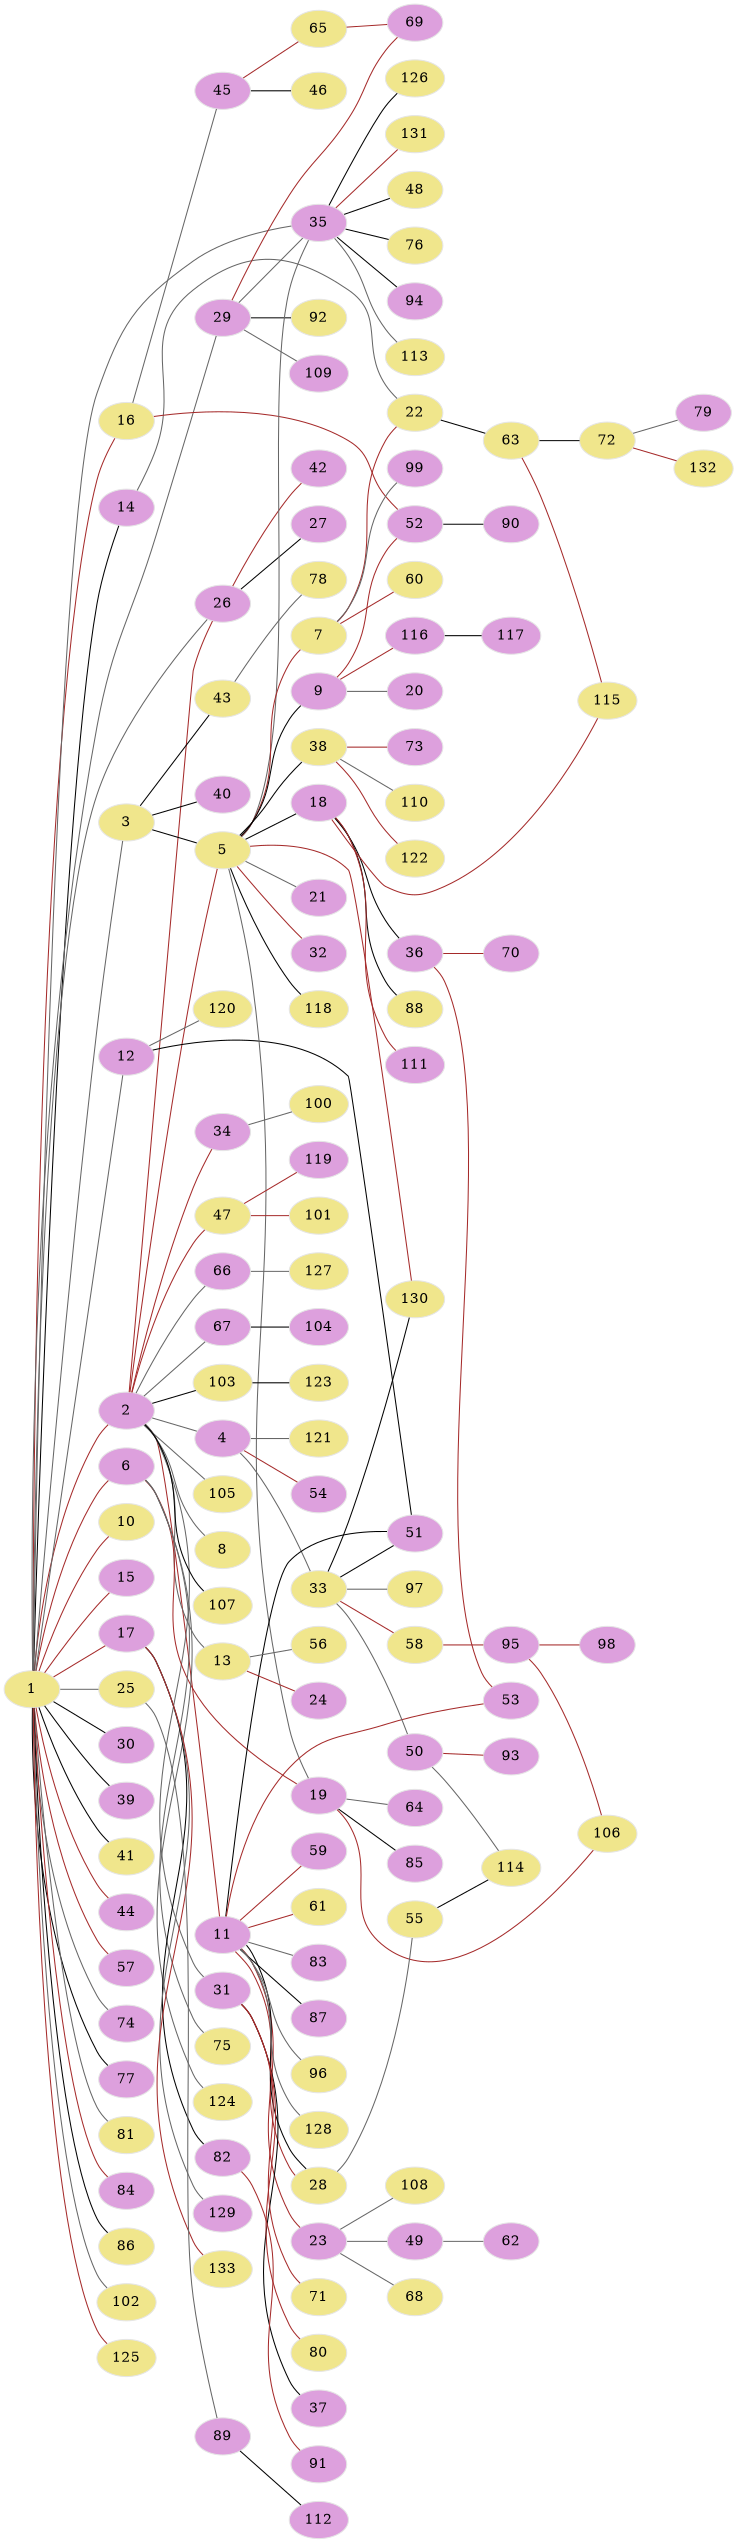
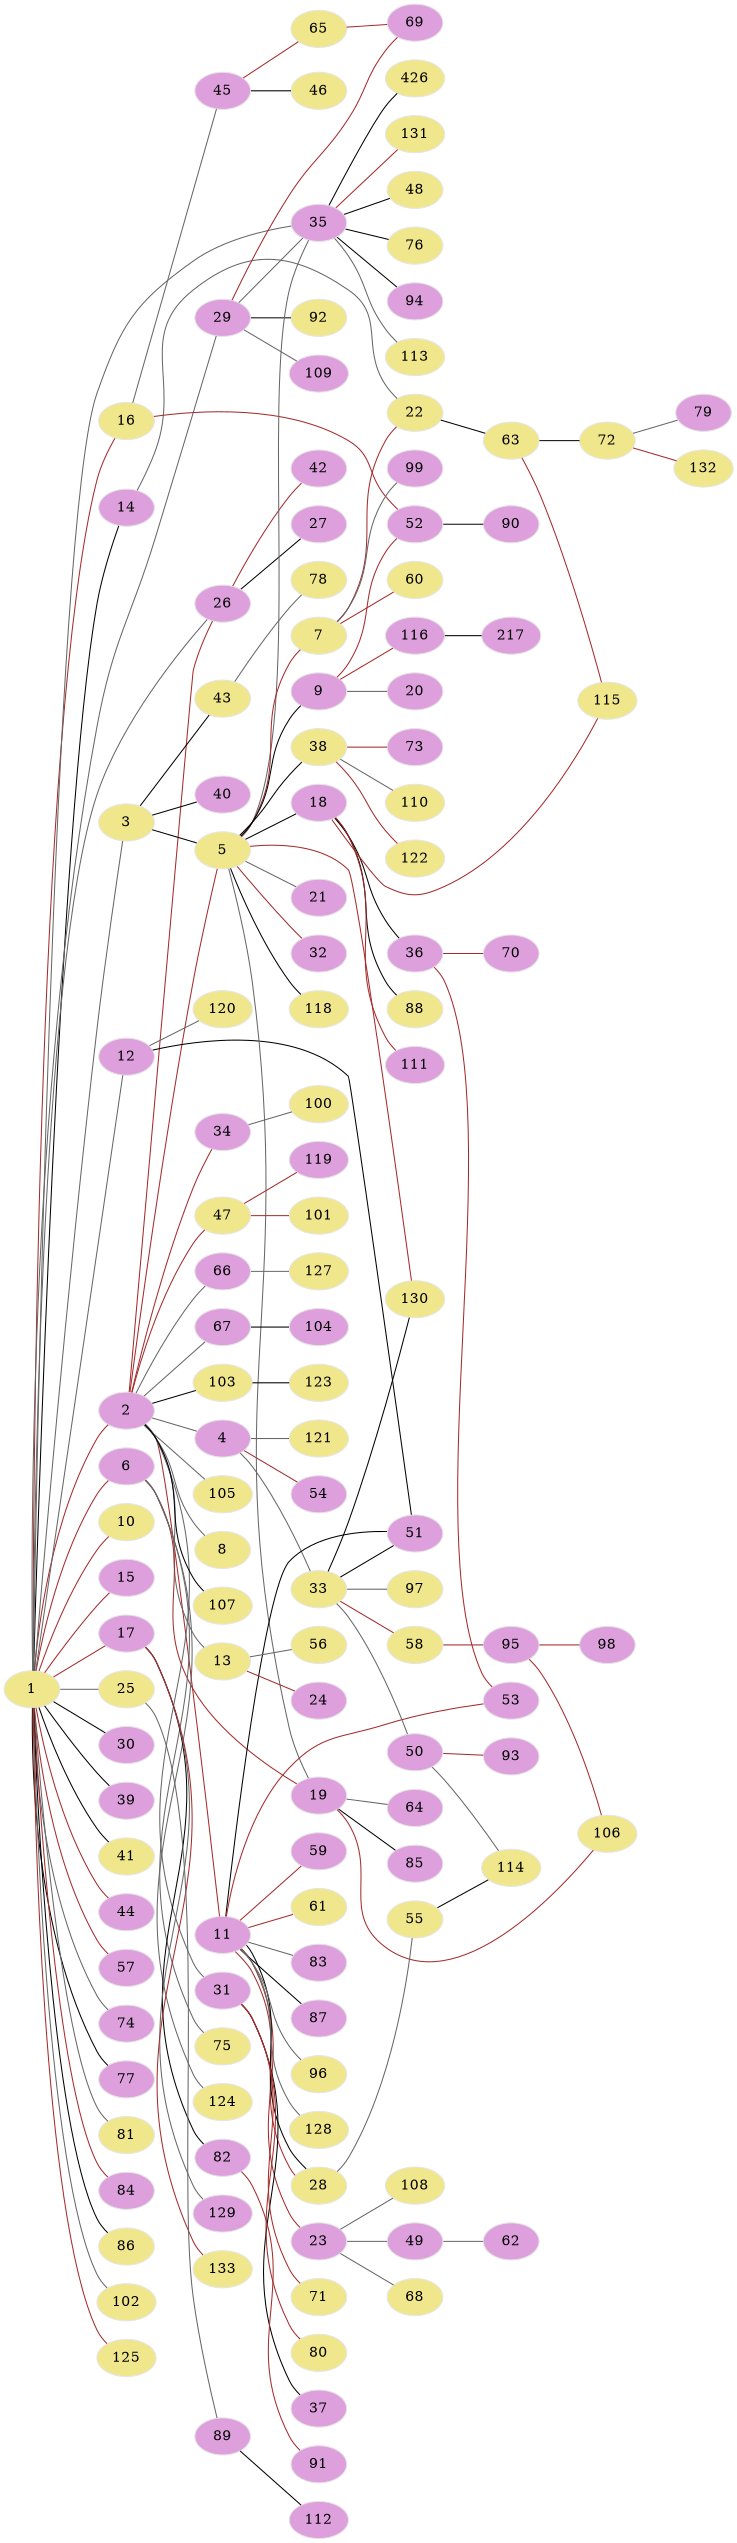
(415, 78) -> (415, 78)
(511, 636) -> (511, 636)
